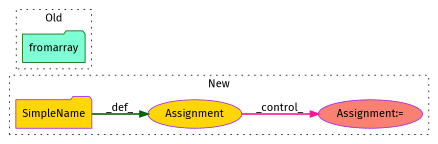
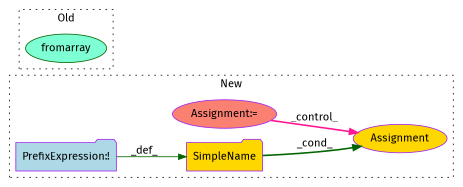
(54, 48) -> (66, 48)
(120, 108) -> (315, 144)
(276, 114) -> (310, 126)
none -> (66, 157)
